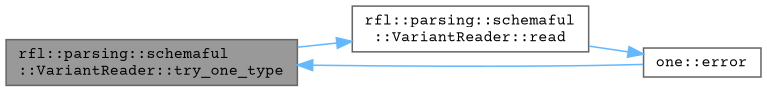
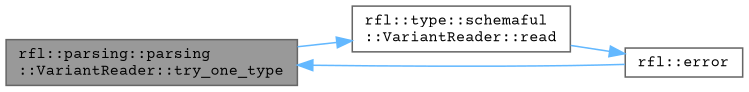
(470, 29) -> (461, 29)
(152, 63) -> (152, 63)
(702, 63) -> (684, 63)
